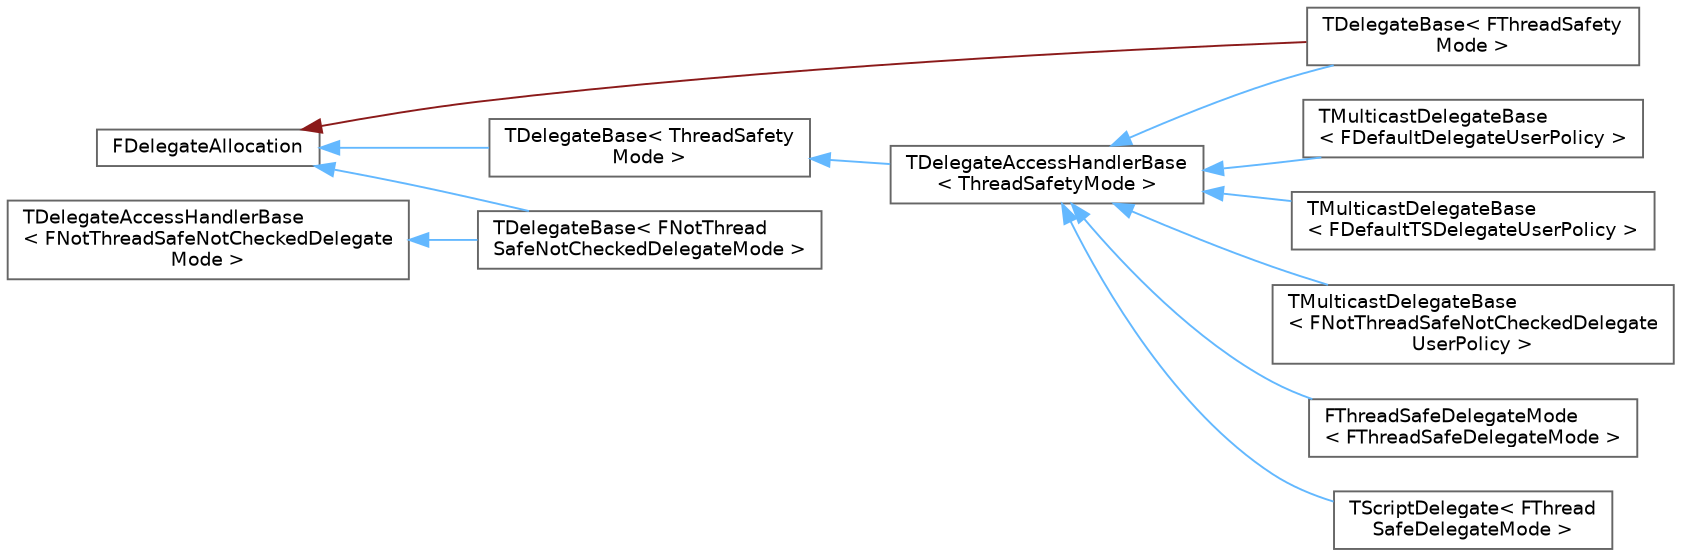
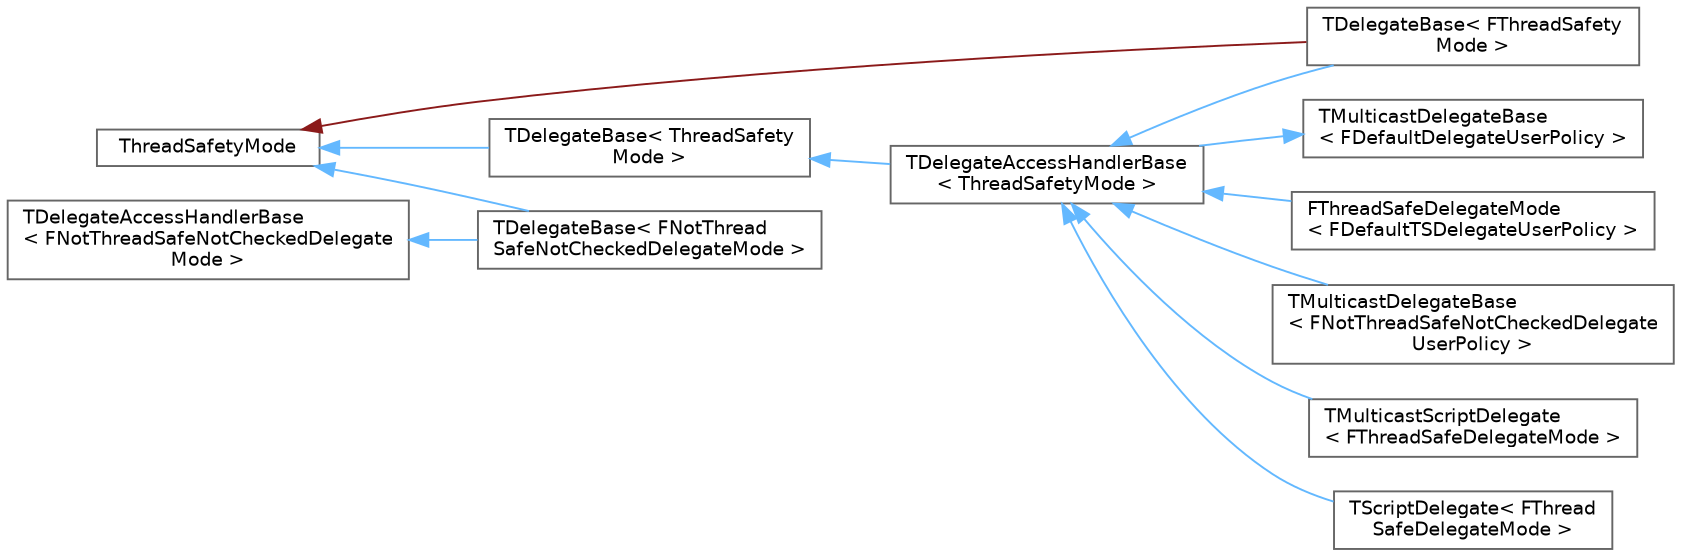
(208, 148) -> (208, 148)
(1273, 163) -> (1241, 141)
(1473, 221) -> (1473, 221)
(1473, 428) -> (1473, 428)
